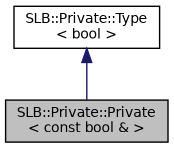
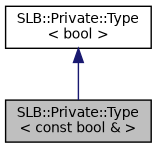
(87, 121) -> (78, 121)
